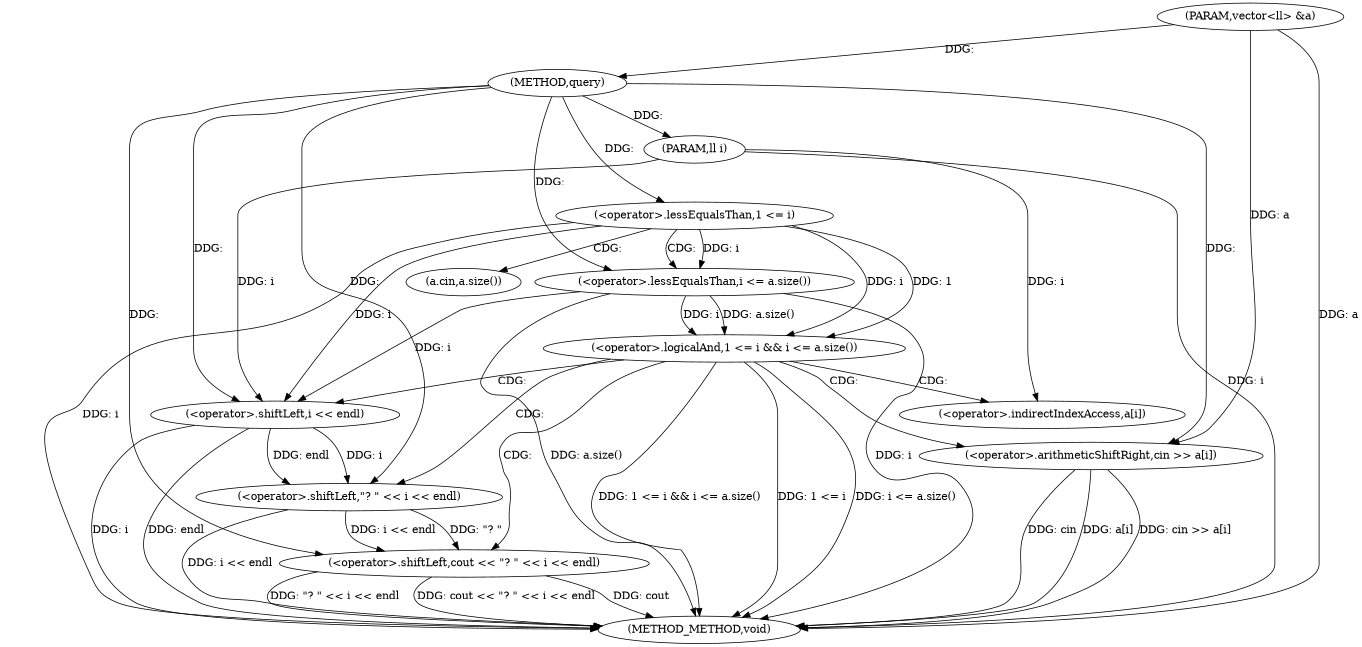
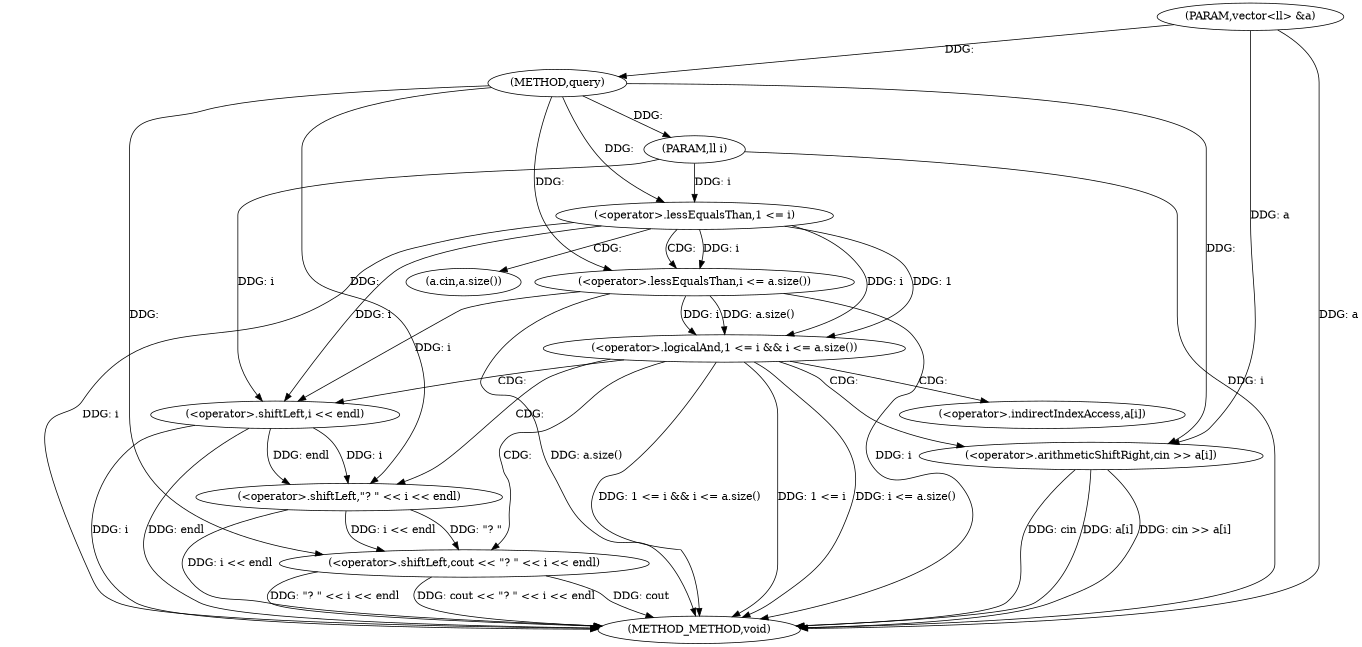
(202, 126) -> none
(984, 177) -> (695, 179)
